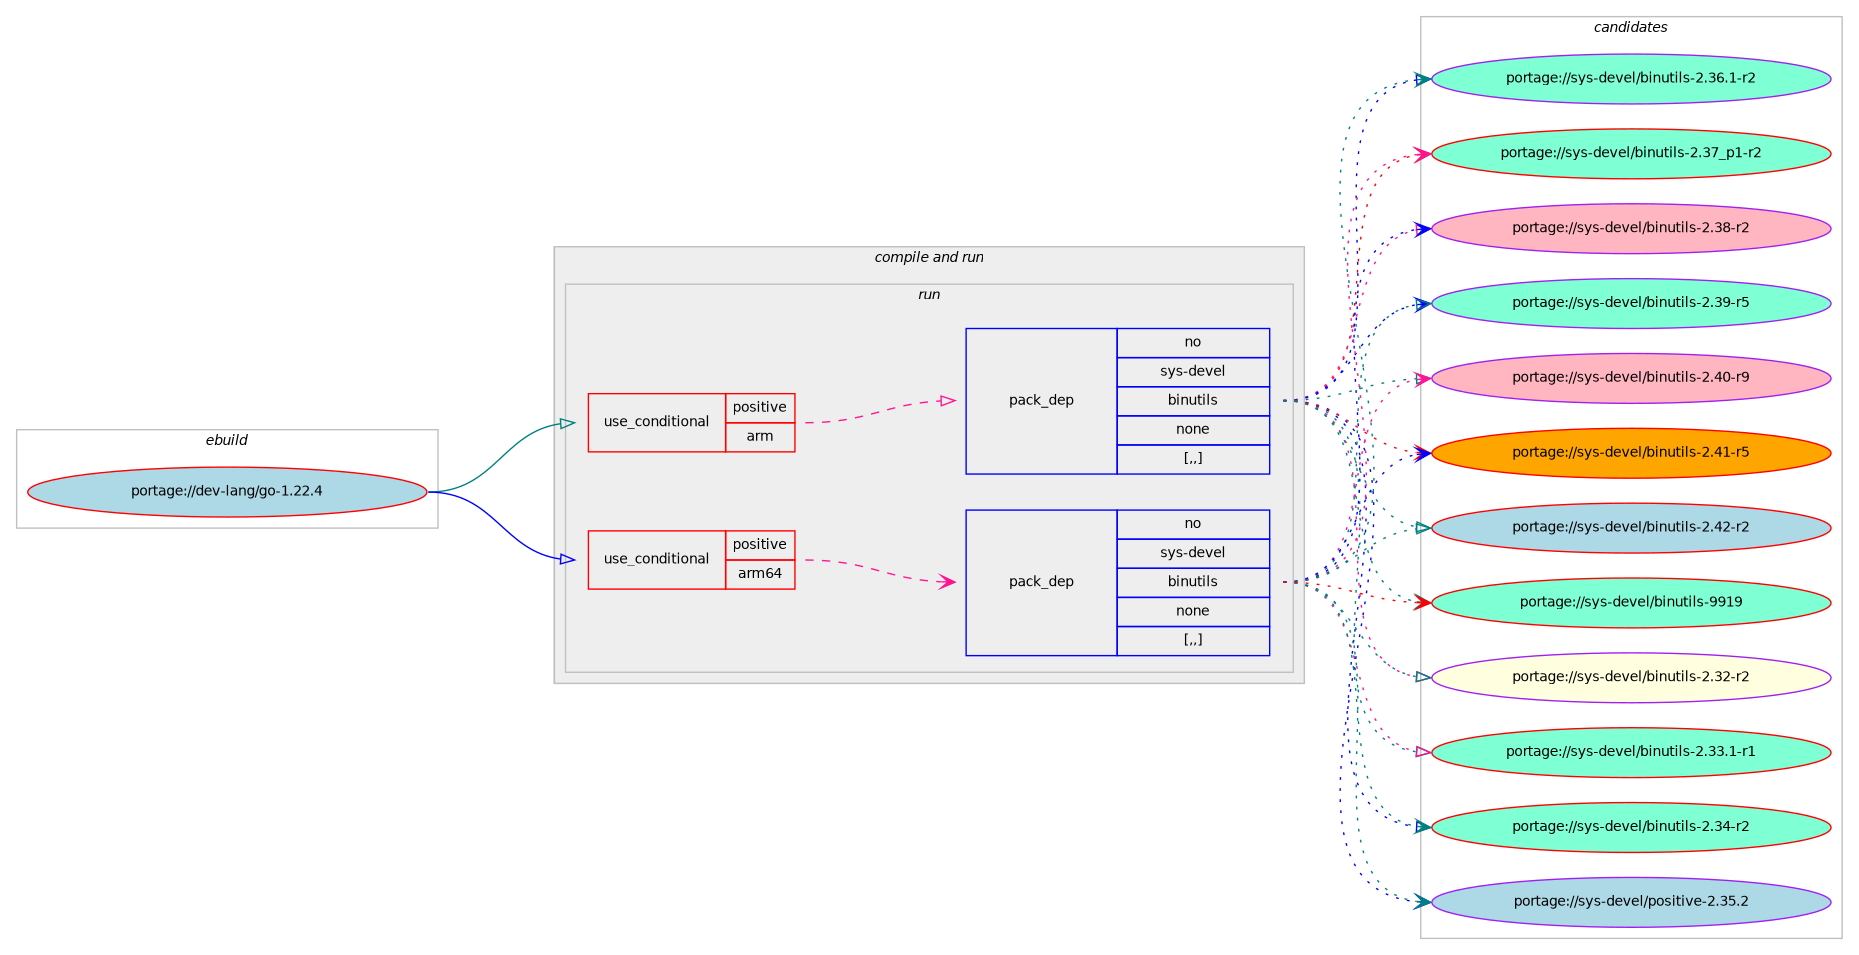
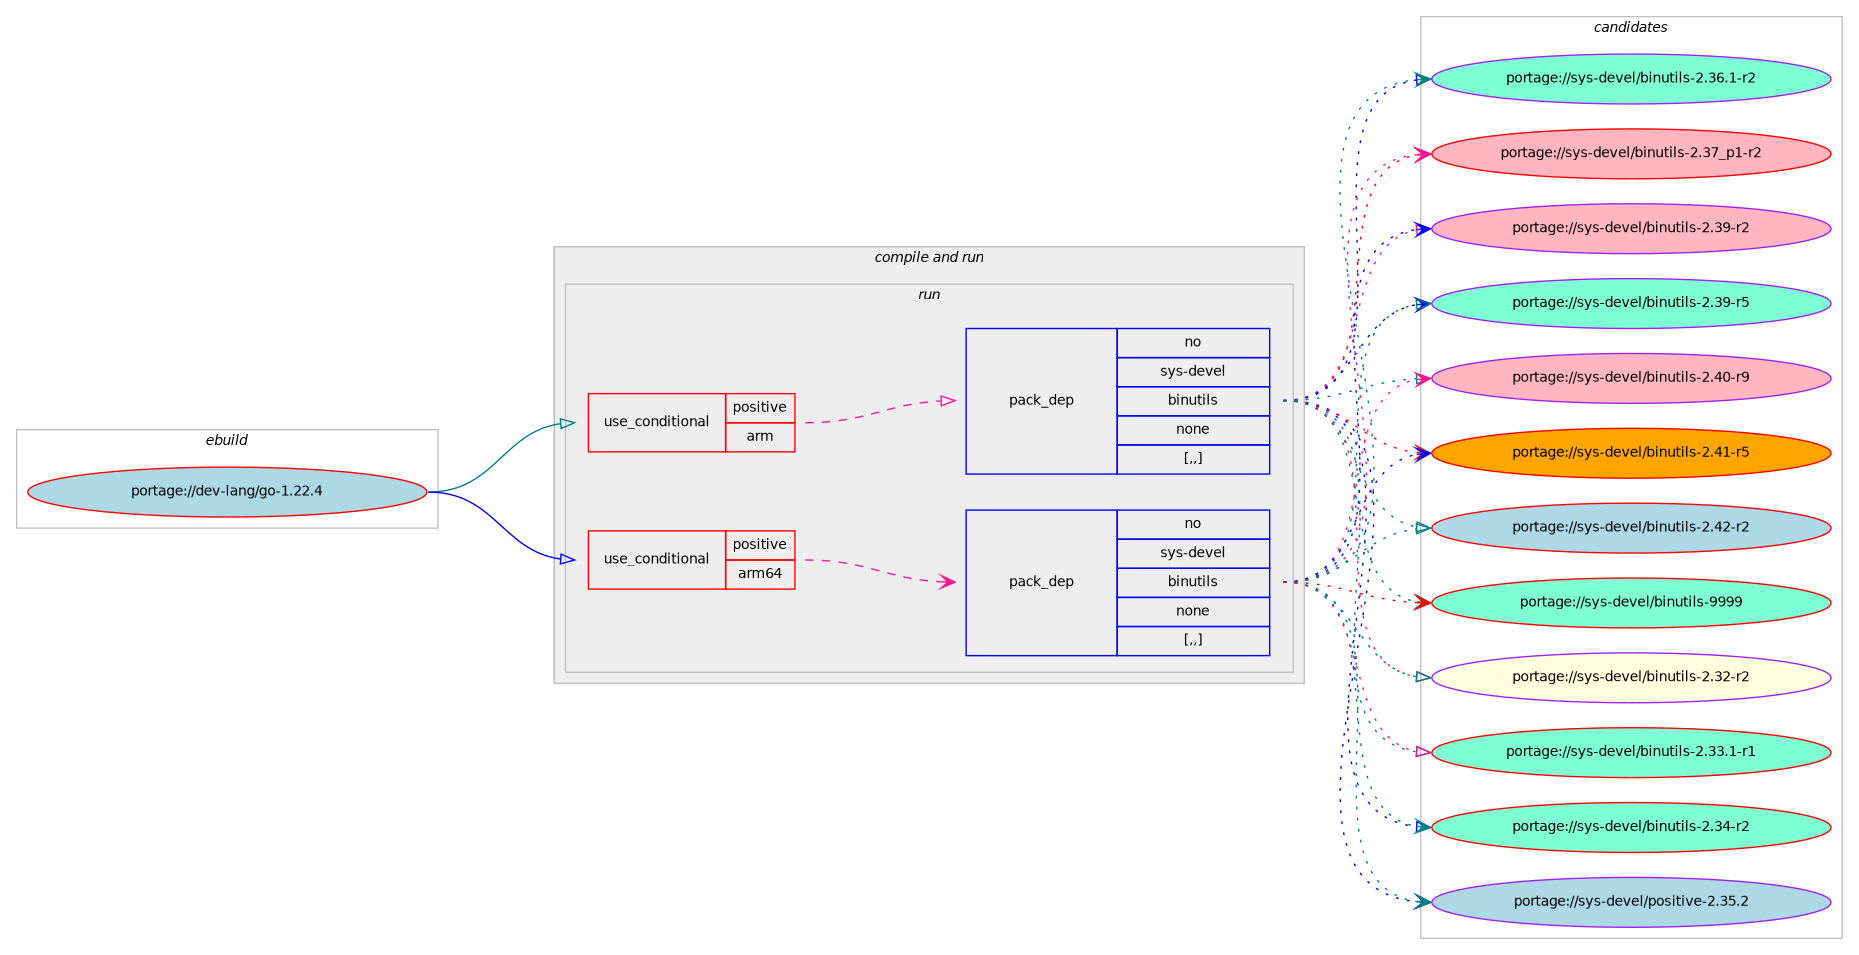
(1631, 154) -> (1631, 154)
(1631, 229) -> (1631, 229)
(1631, 603) -> (1631, 603)
